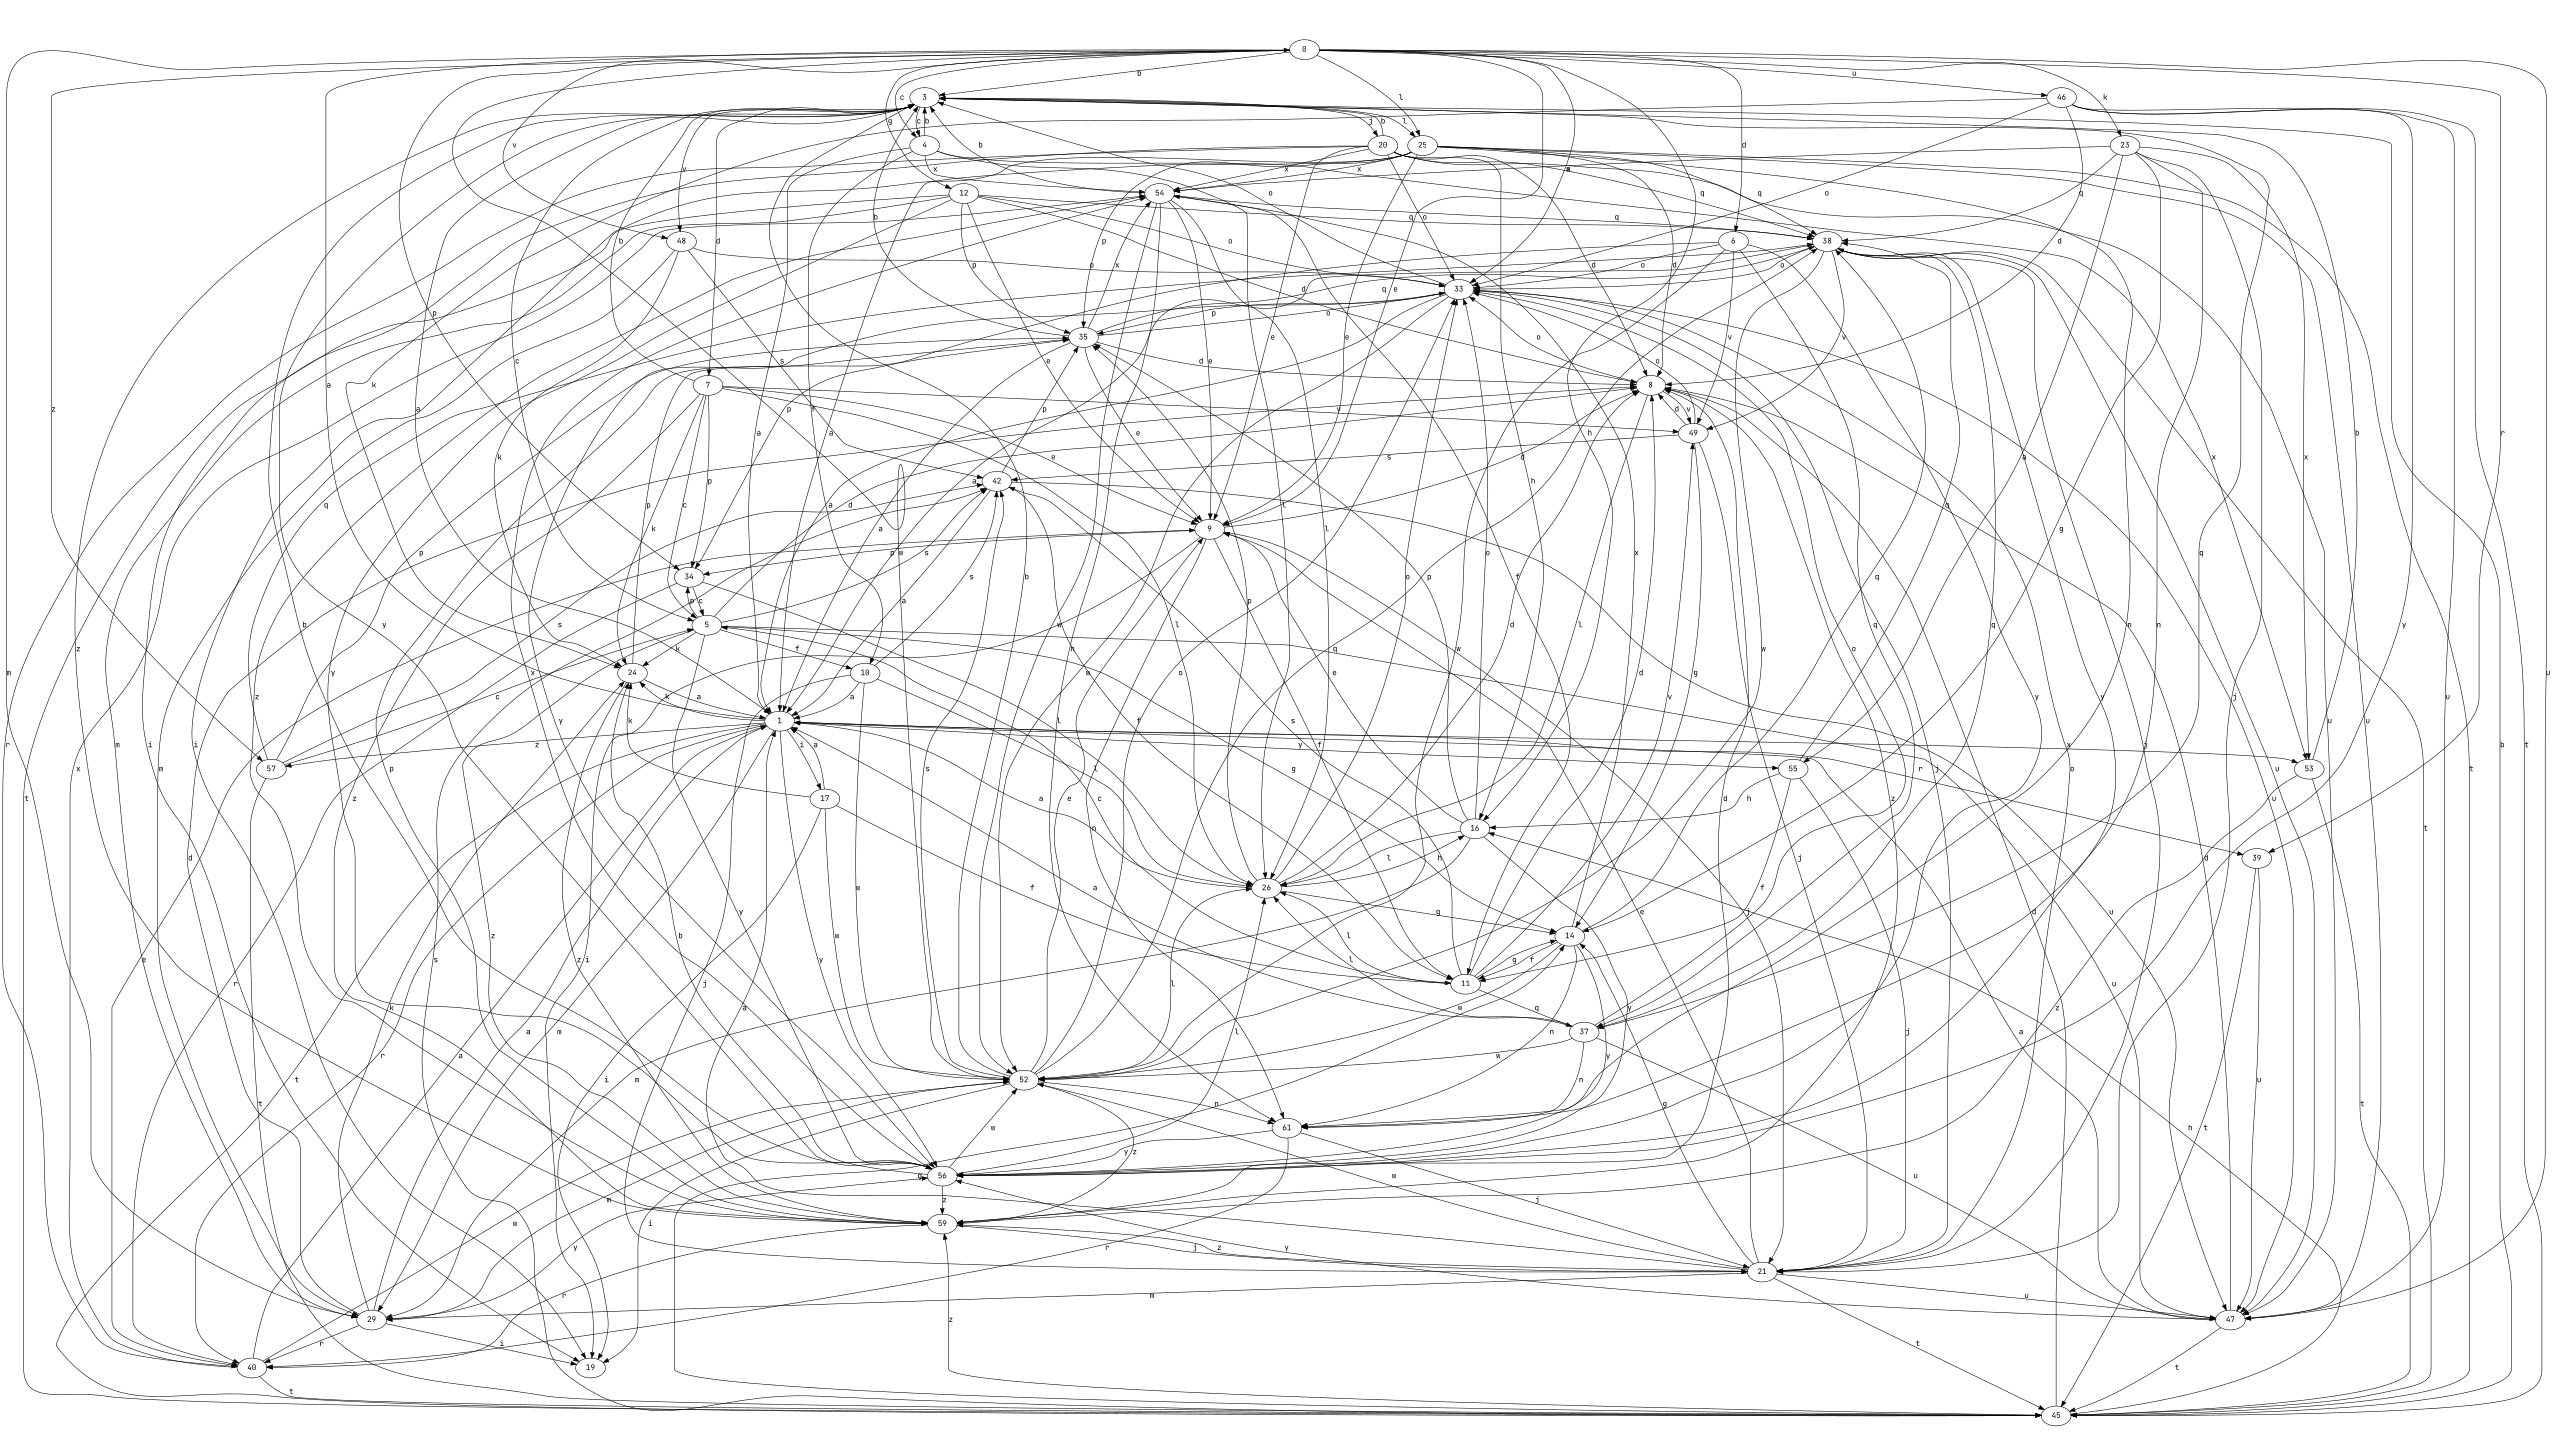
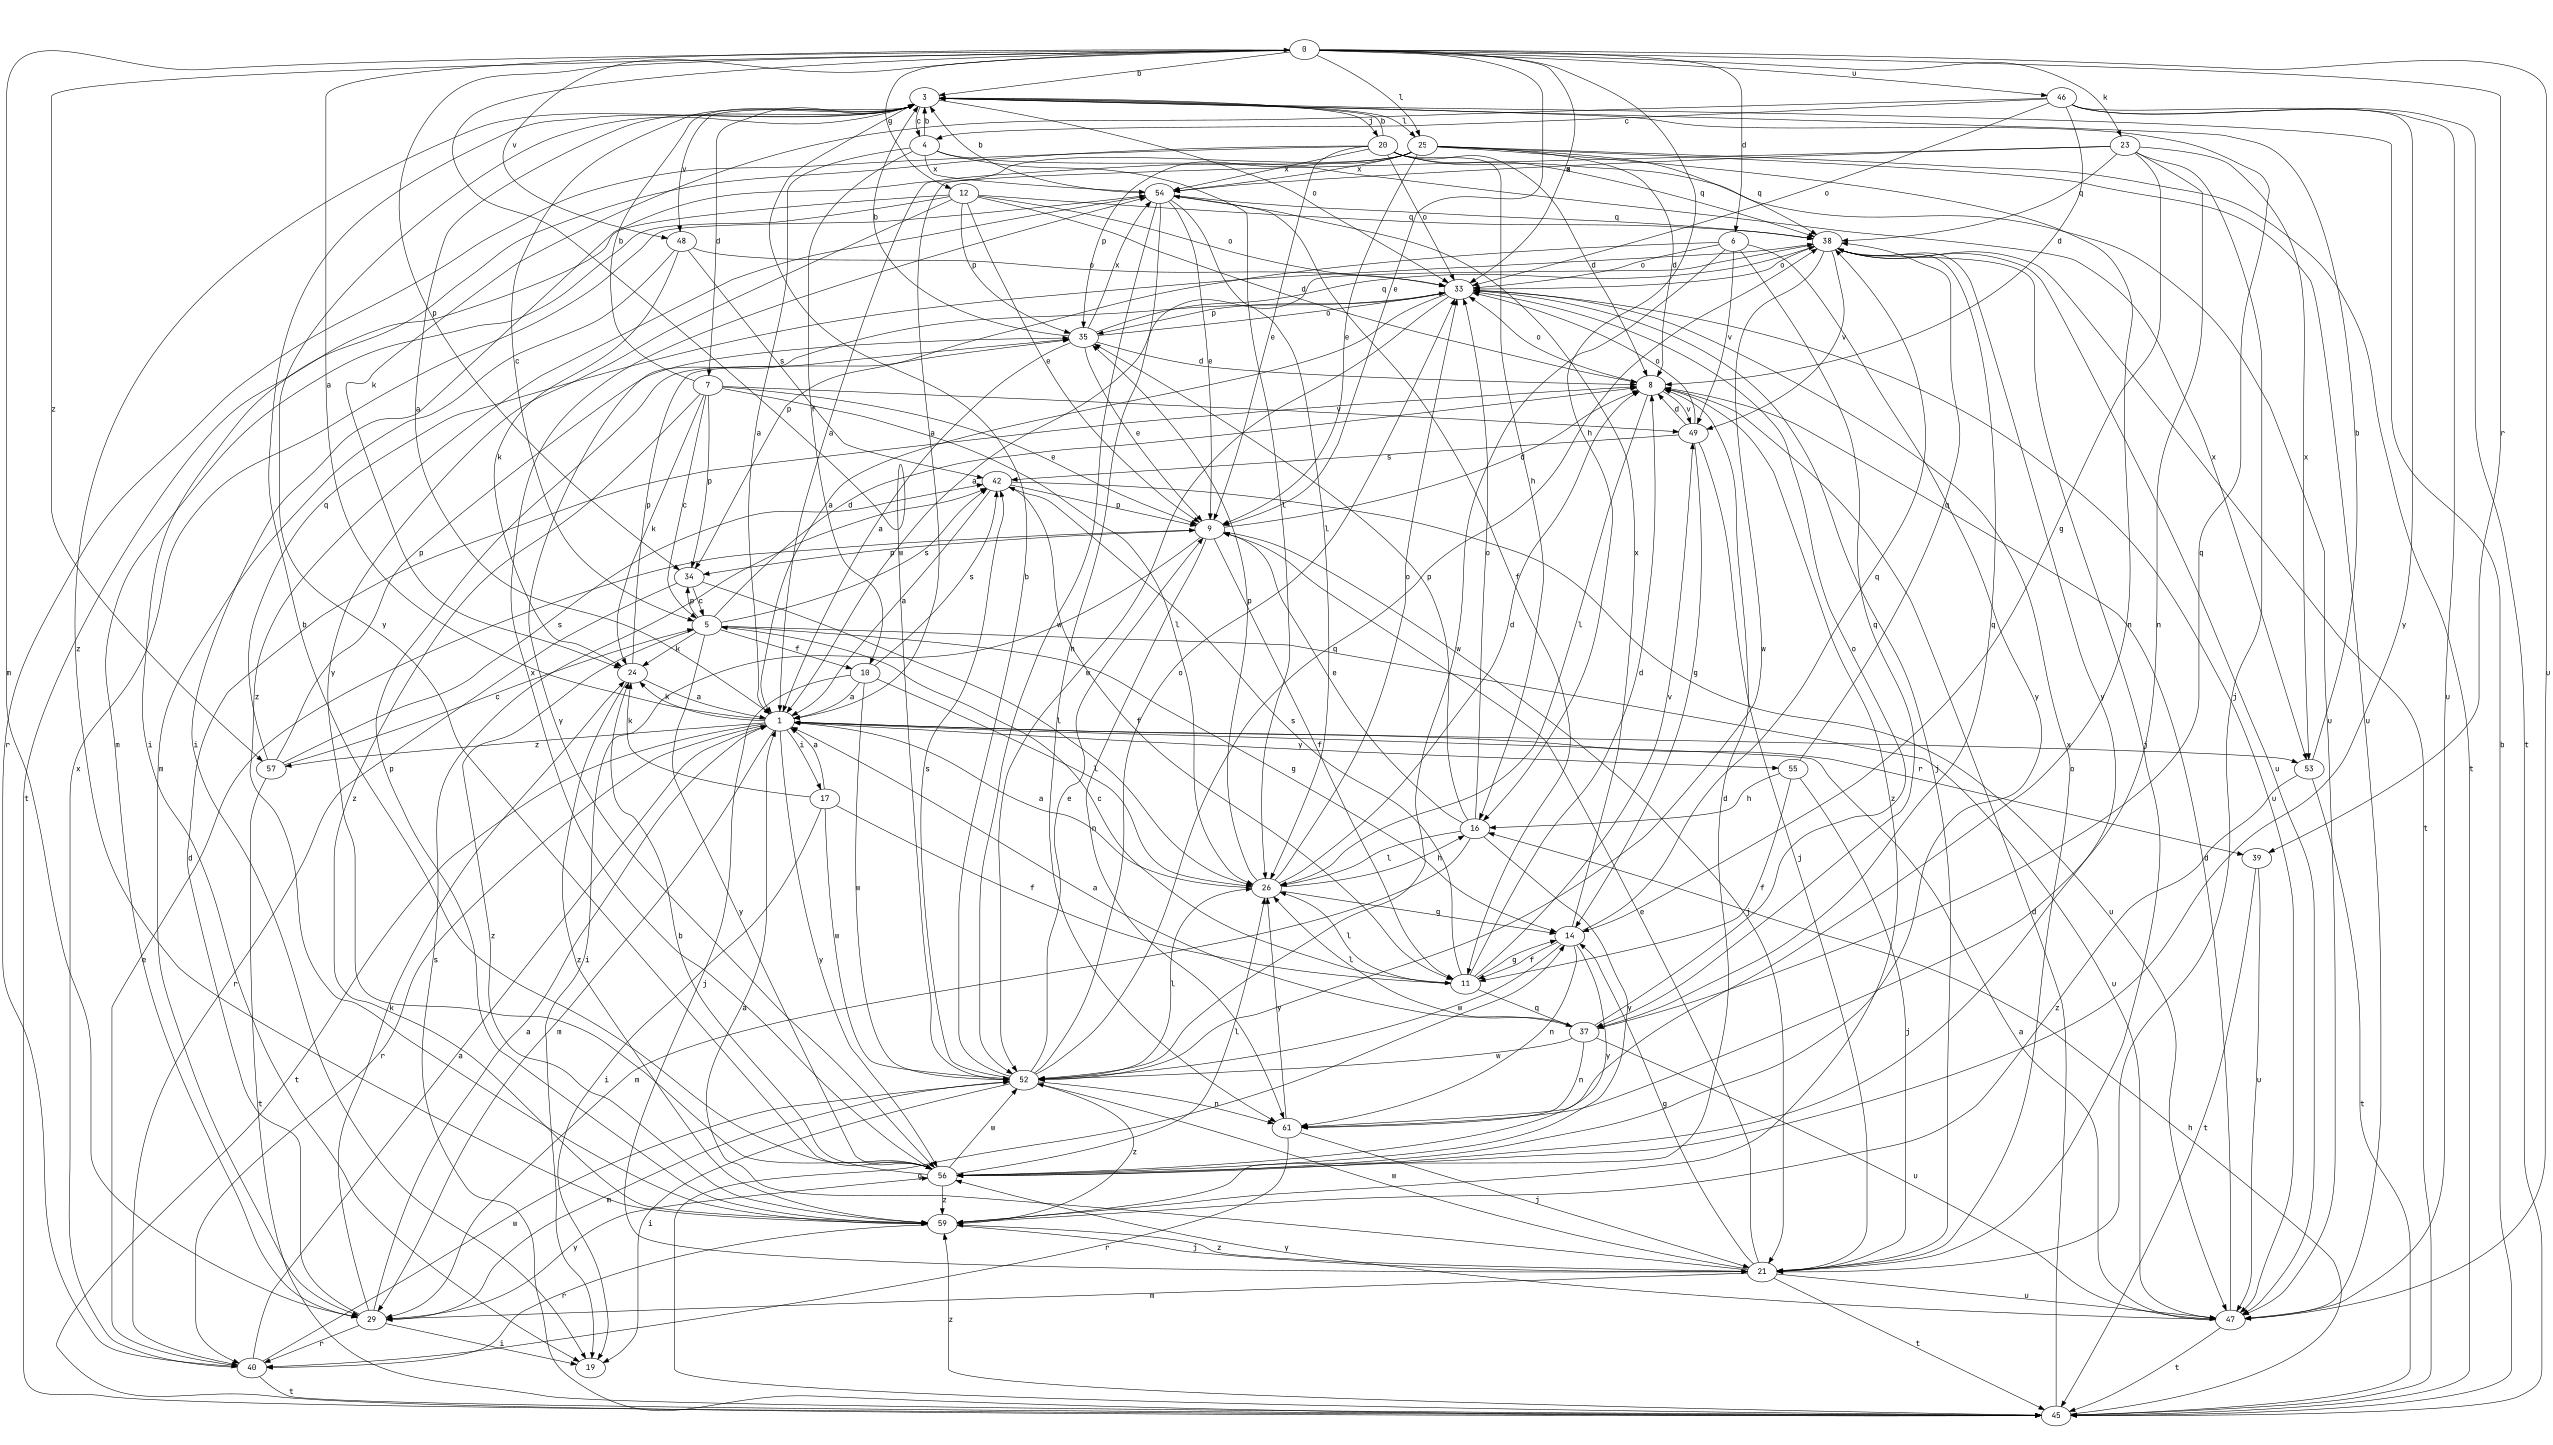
(1034, 62) -> (1494, 123)
(1202, 174) -> (1190, 155)
(1039, 412) -> (1101, 505)
(2008, 481) -> (1219, 170)
(1118, 1152) -> (1277, 1011)
